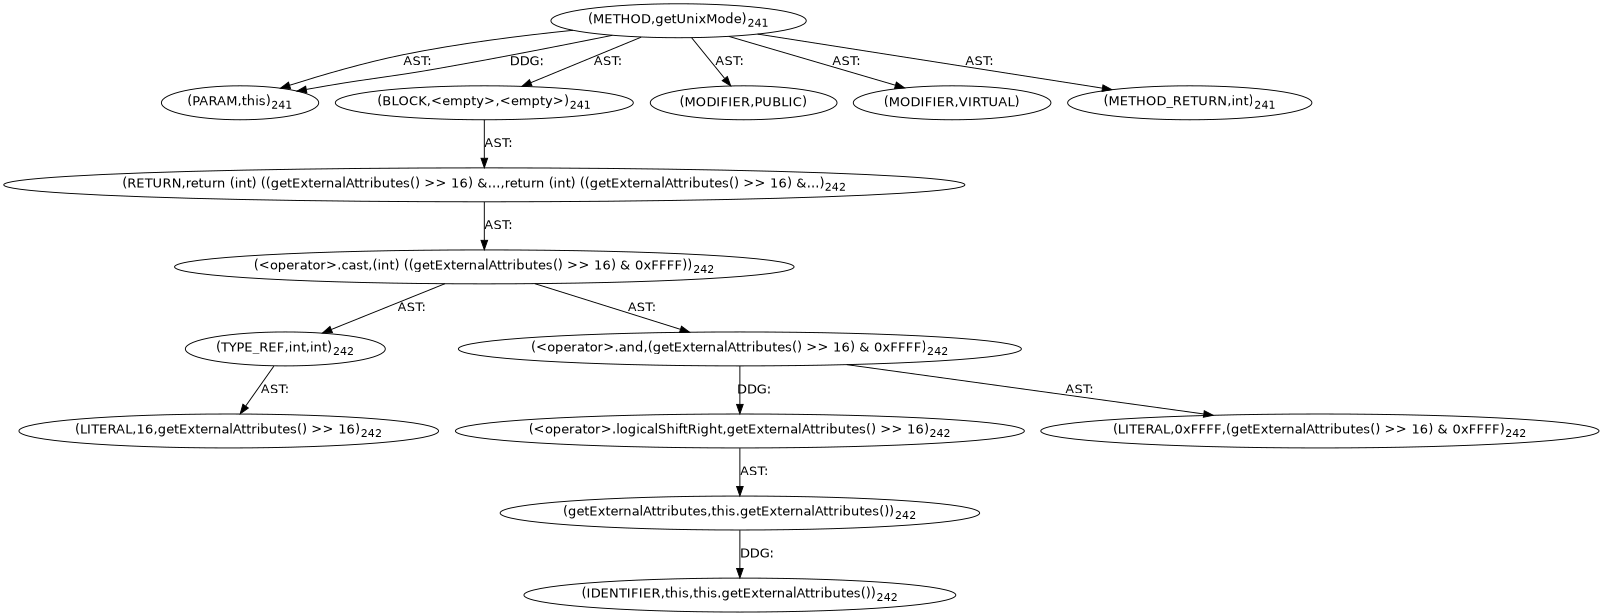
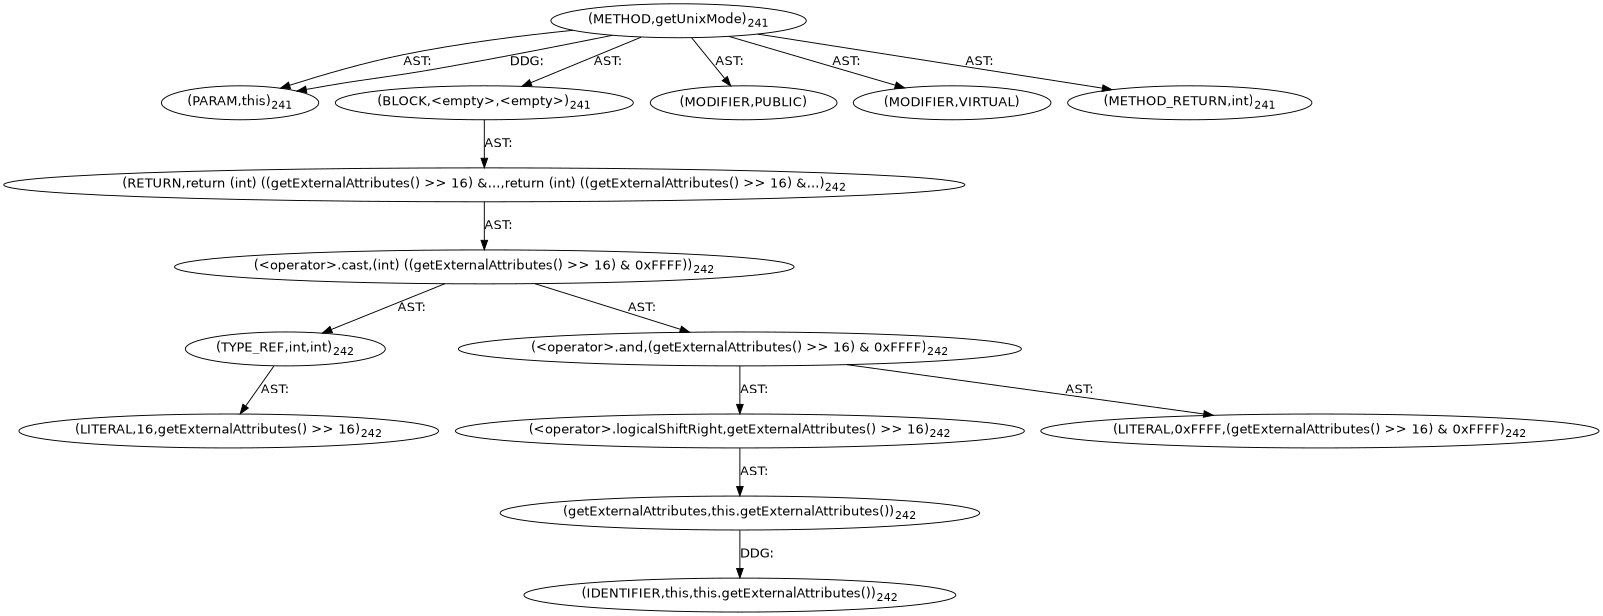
(756, 390) -> (756, 390)
